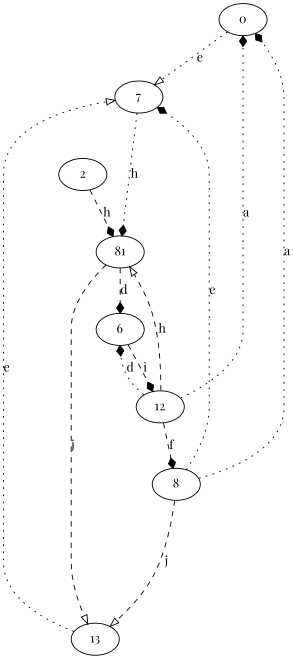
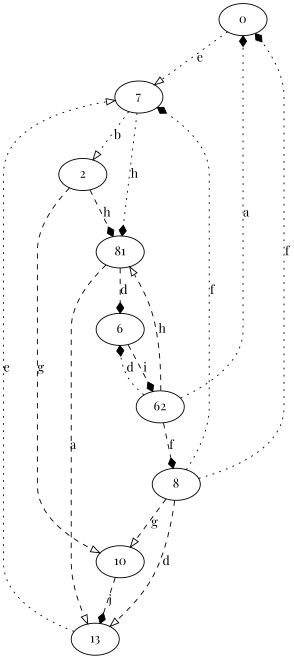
none -> (113, 132)
(287, 252) -> (287, 252)
(212, 291) -> (212, 291)
(160, 407) -> (160, 407)
(73, 446) -> (73, 446)
none -> (120, 562)
(166, 562) -> (166, 562)
